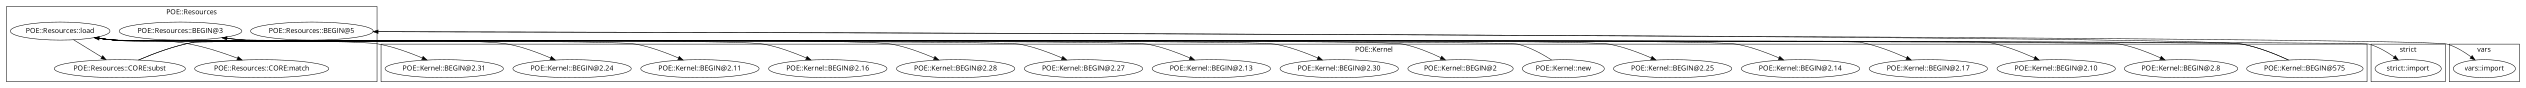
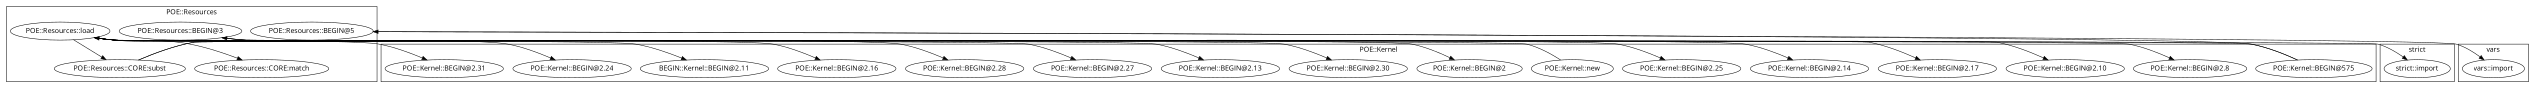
(700, 69) -> (704, 69)
